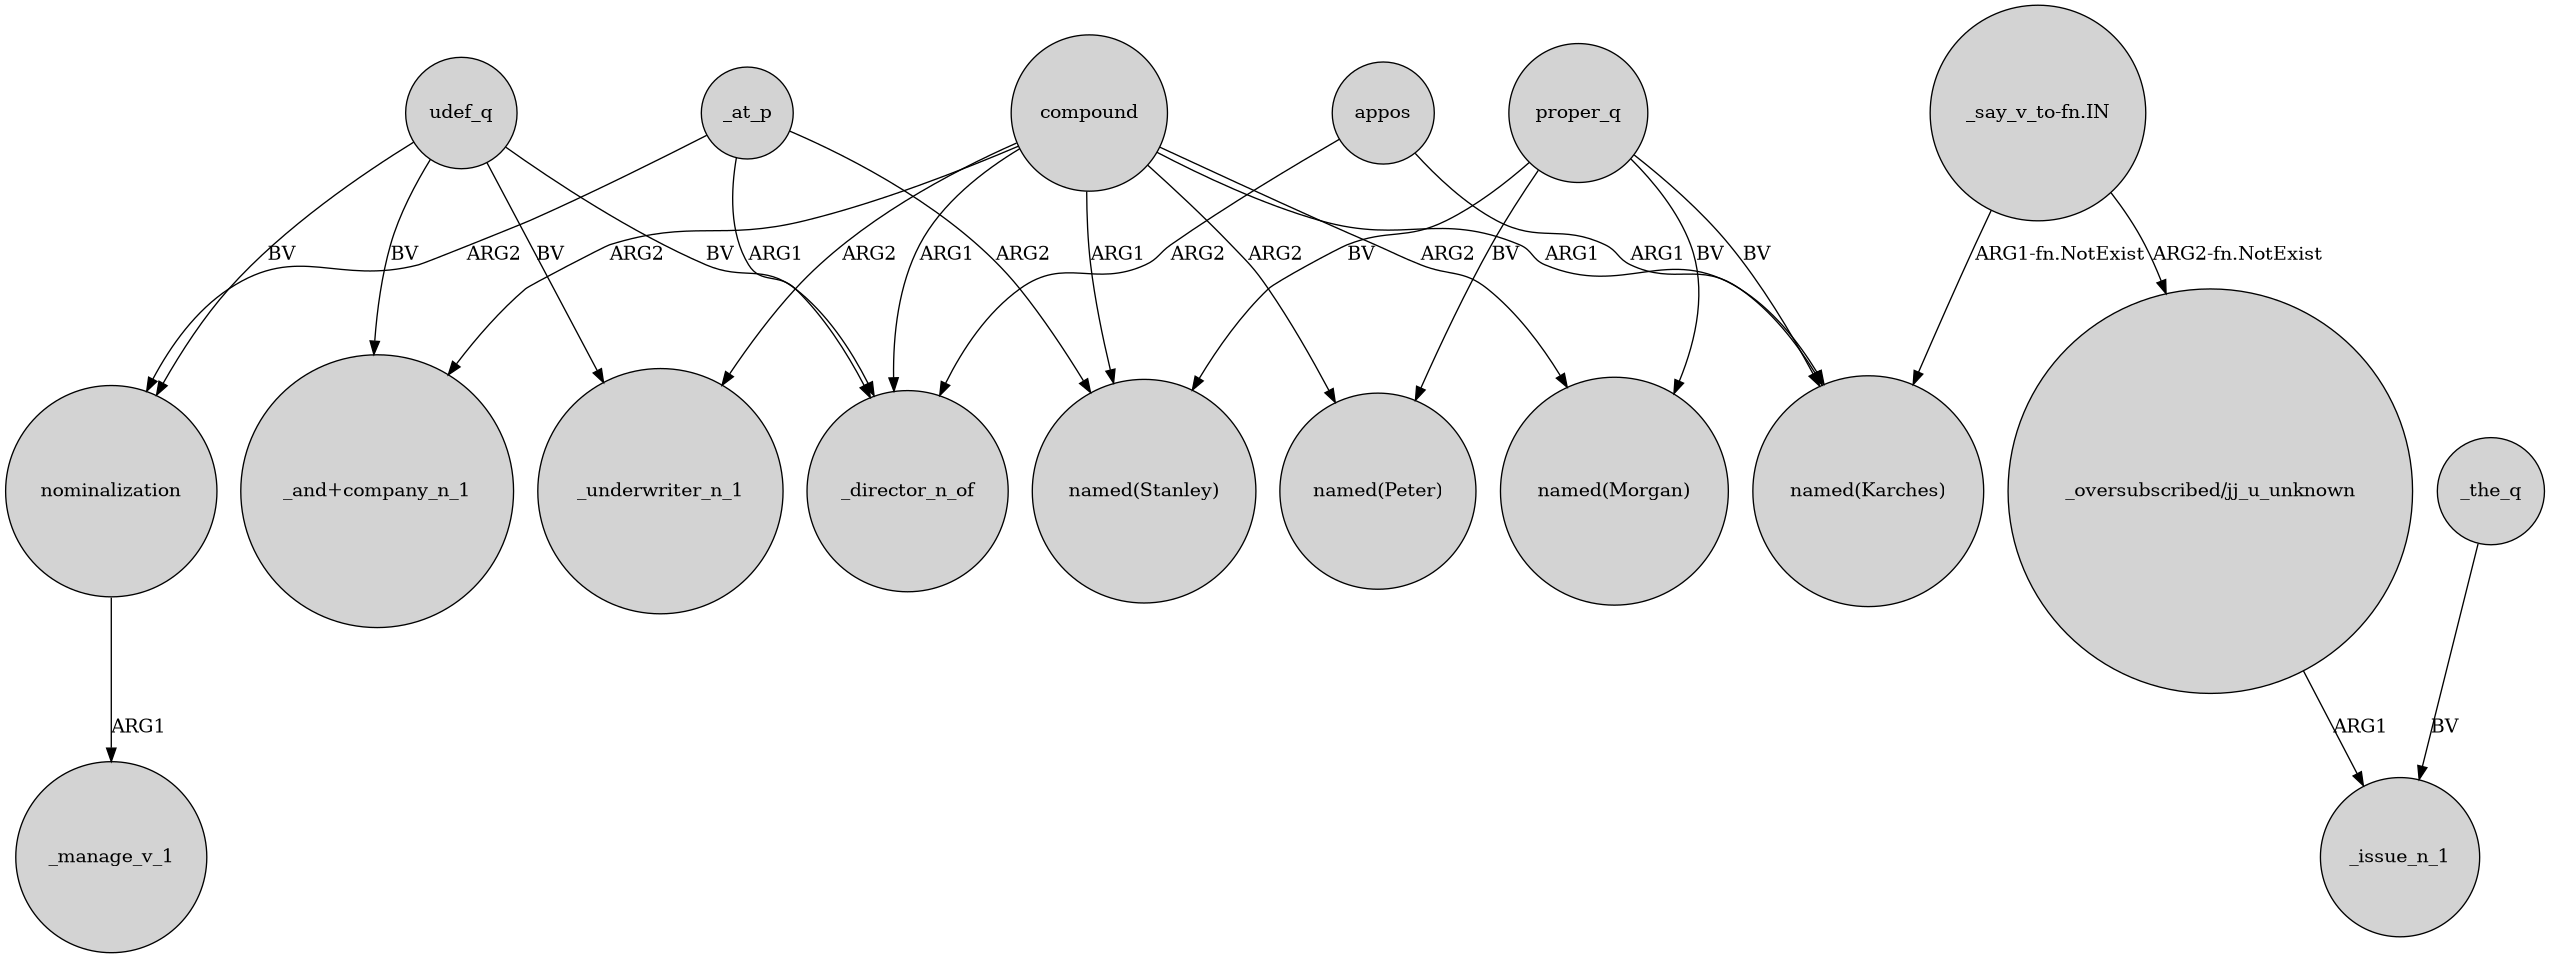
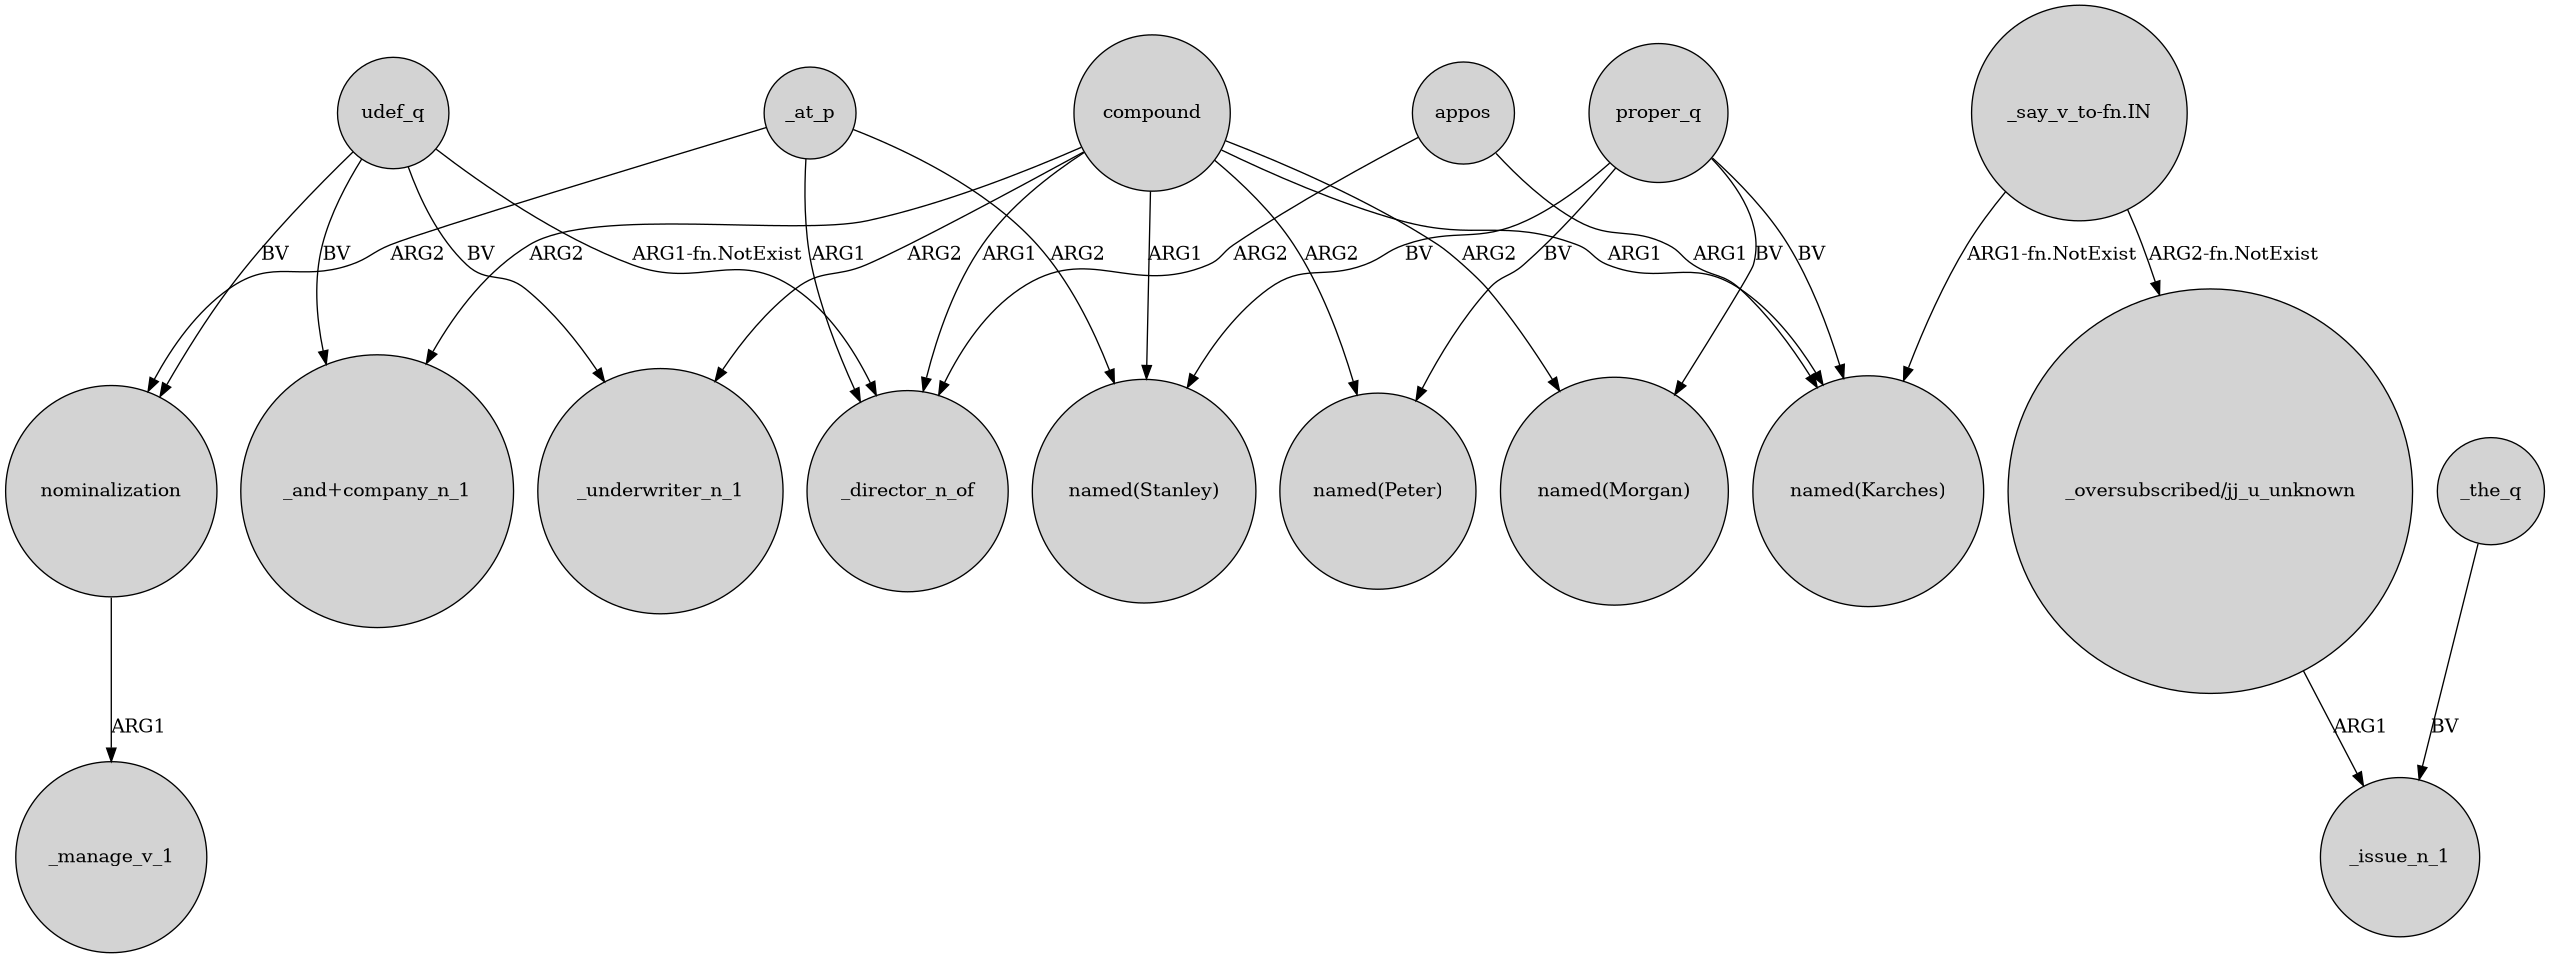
(720, 255) -> (717, 255)
